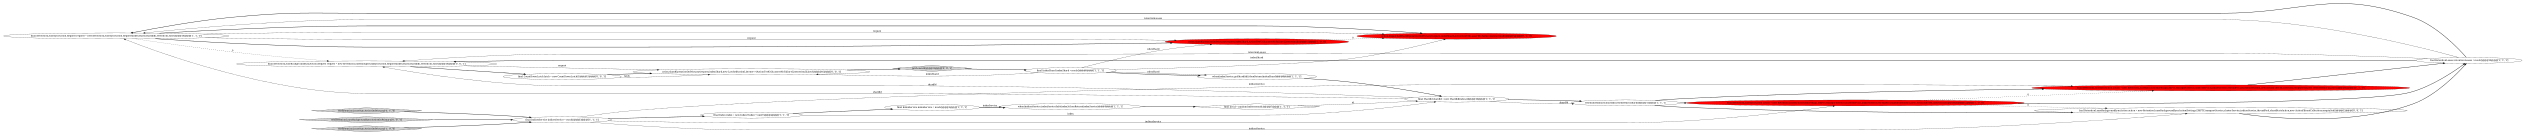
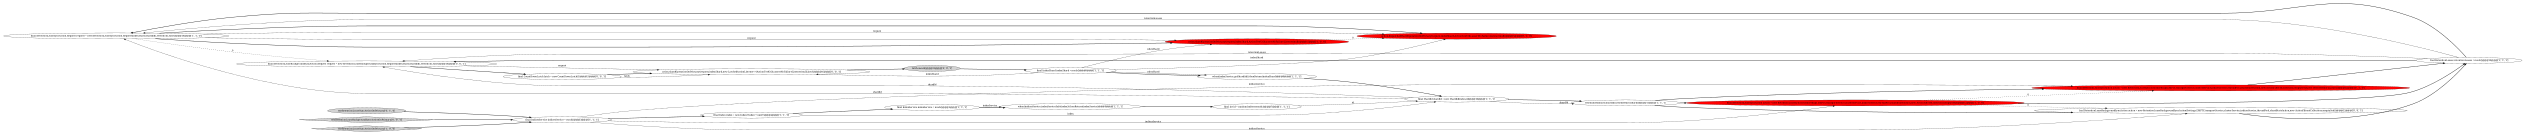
(932, 68) -> (932, 68)
(1257, 107) -> (1257, 107)
(367, 111) -> (367, 111)
